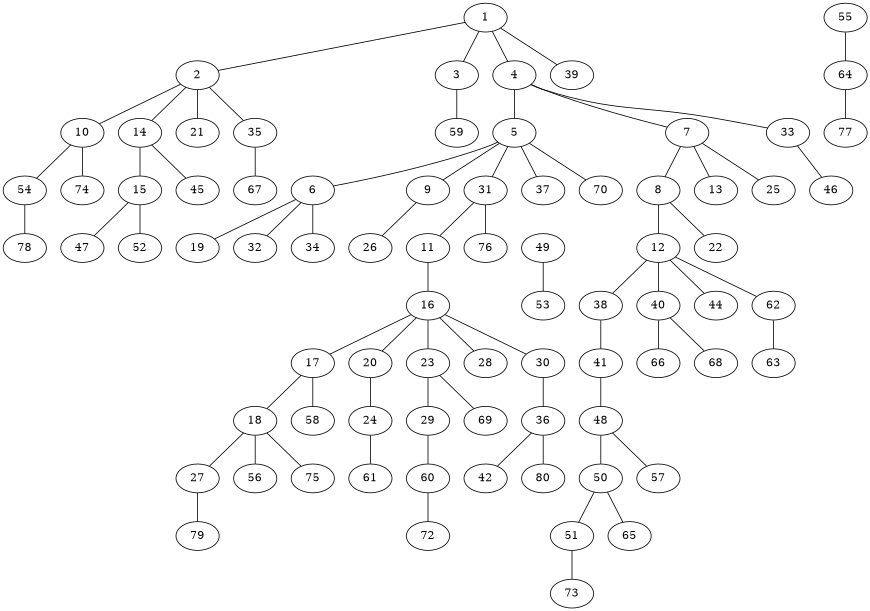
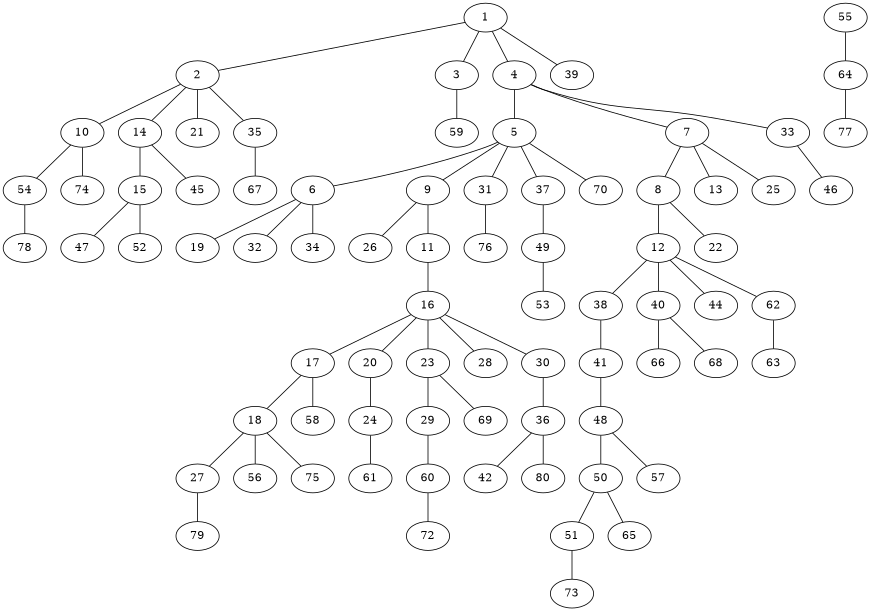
(457, 219) -> (428, 219)
none -> (543, 219)
